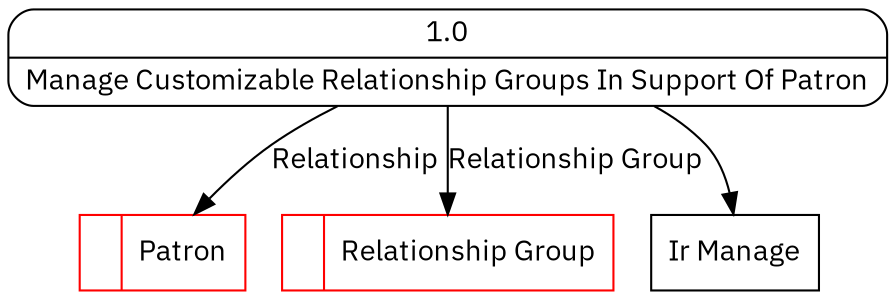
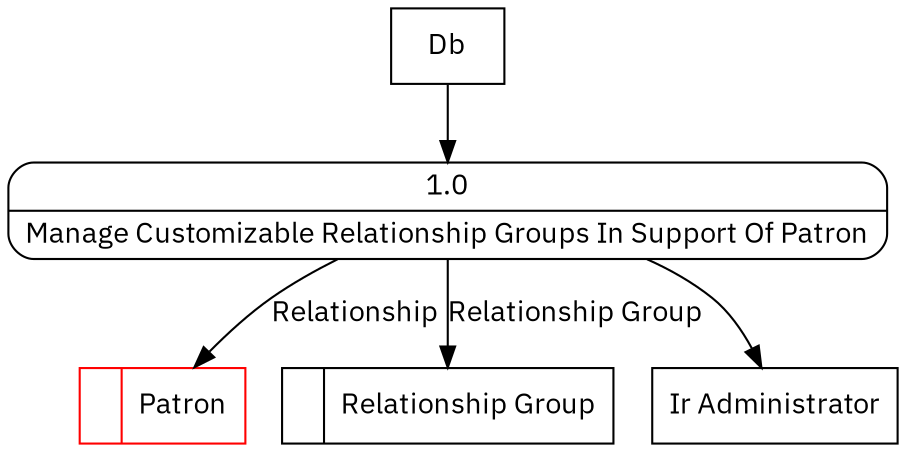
none -> (448, 46)
(448, 253) -> (448, 406)
(735, 253) -> (775, 406)
